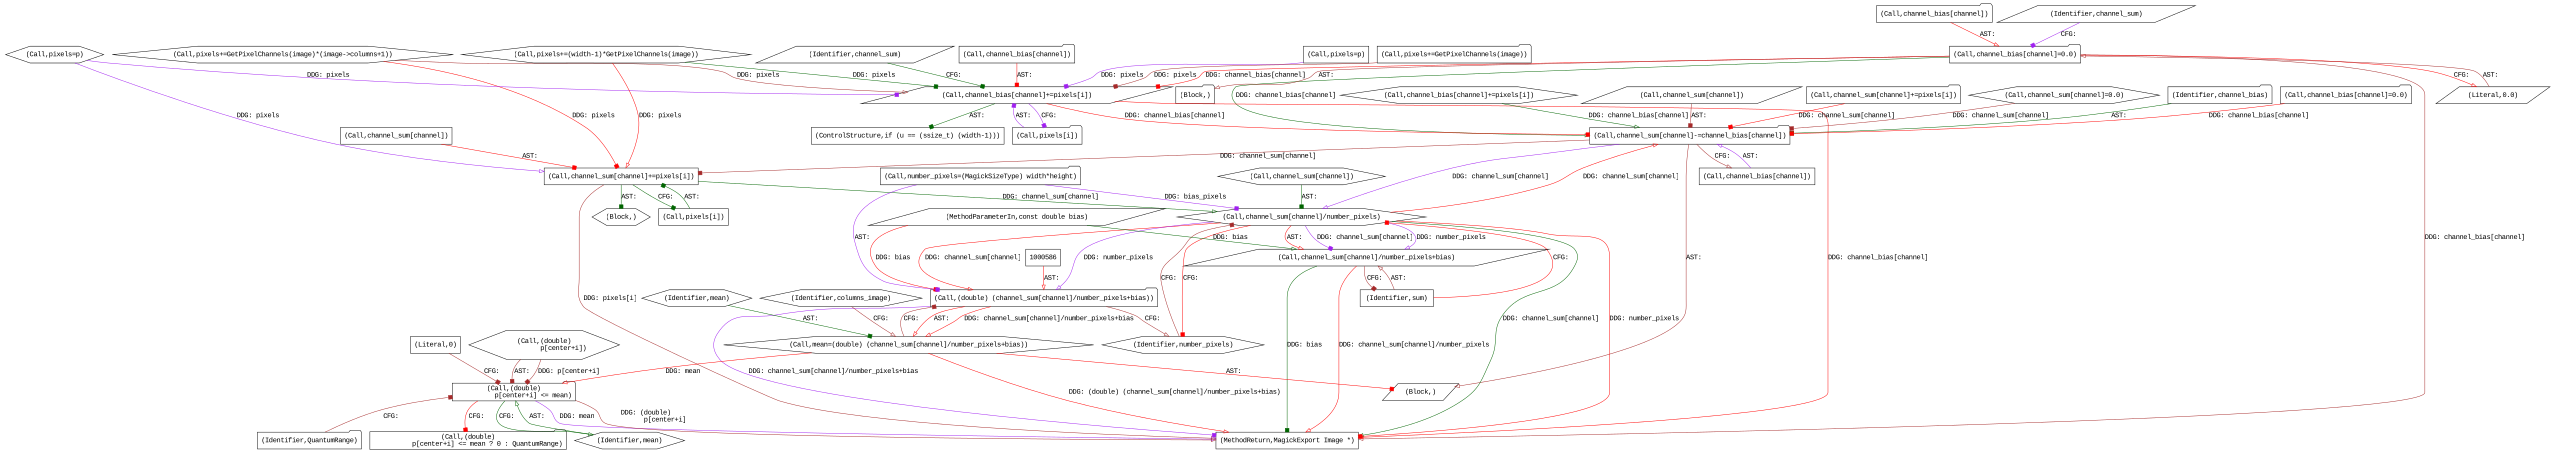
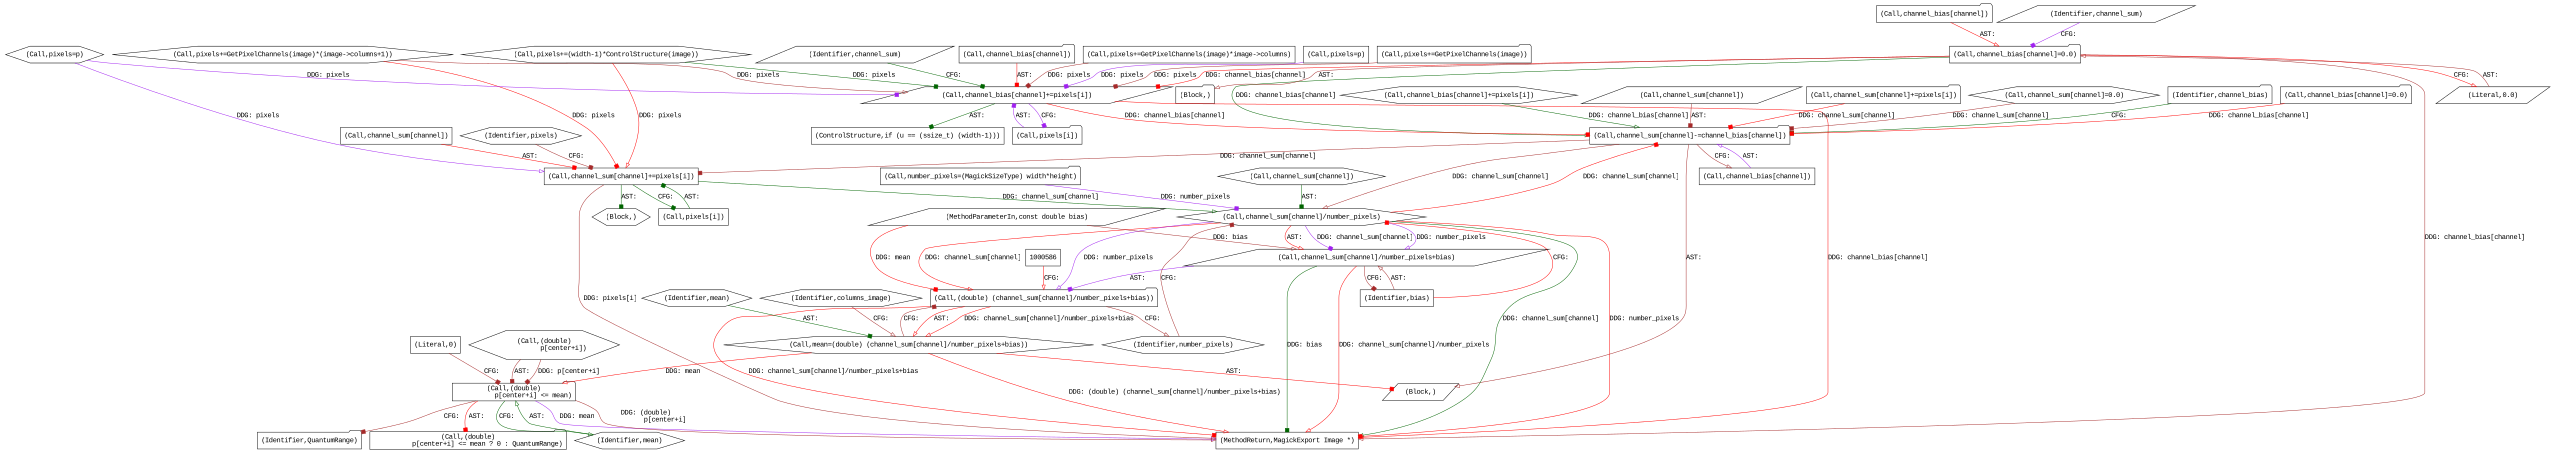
(606, 55) -> (606, 55)
none -> (1189, 55)
(2121, 116) -> (2121, 116)
none -> (521, 136)
(1471, 164) -> (1471, 164)
(1525, 191) -> (1525, 191)
(1195, 197) -> (1195, 197)
(1184, 236) -> (1184, 236)
(856, 246) -> (1133, 274)
(1184, 256) -> none
(893, 258) -> (893, 258)
(1054, 278) -> (1054, 278)
(1397, 298) -> (1397, 298)
(840, 395) -> (840, 395)
(385, 409) -> (421, 417)
(478, 416) -> (478, 416)
